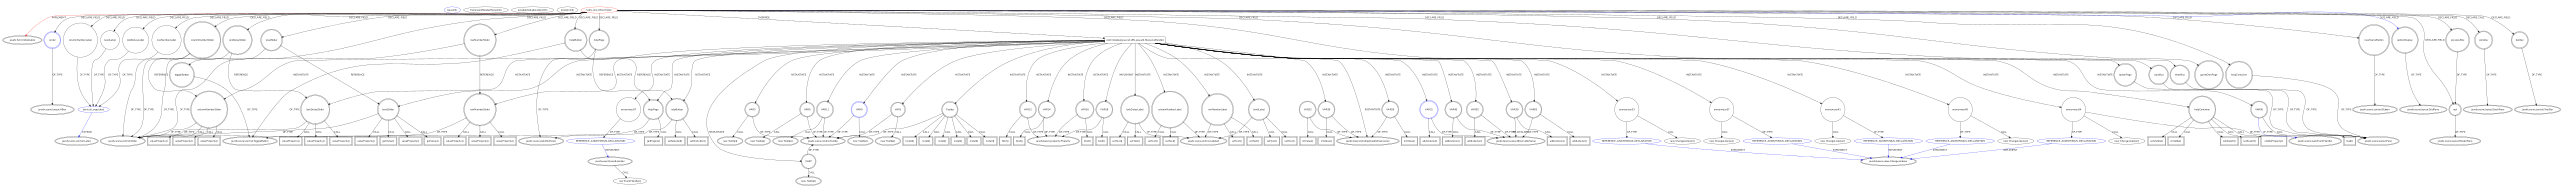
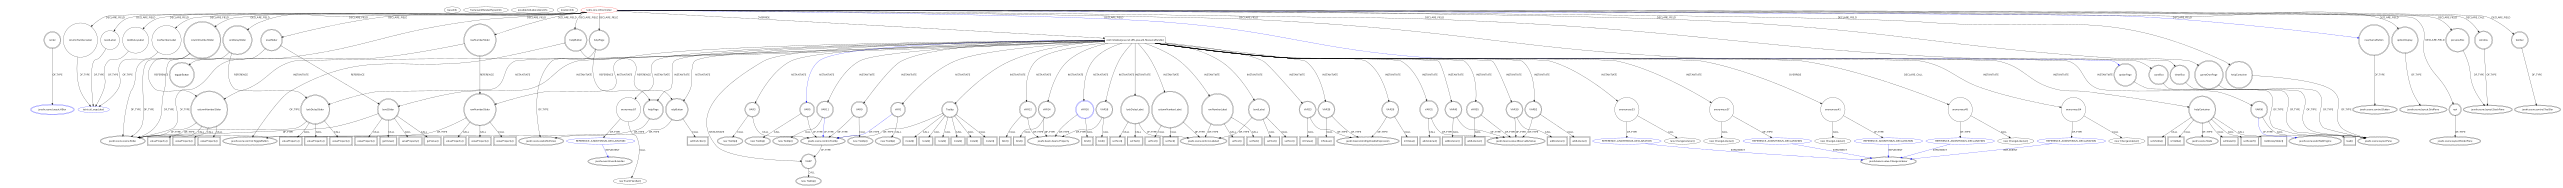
(452, 10) -> (452, 10)
(1488, 12) -> (1488, 12)
(1509, 12) -> (1509, 12)
(318, 14) -> none
(22, 40) -> none
(52, 40) -> (52, 40)
(906, 46) -> (906, 46)
(1367, 52) -> (1367, 52)
(1277, 58) -> (1250, 56)
(1127, 75) -> (1127, 75)
(1795, 75) -> (1795, 75)
(1913, 75) -> (1913, 75)
(2456, 77) -> (2471, 78)
(231, 94) -> none
(52, 110) -> (52, 110)
(859, 110) -> (859, 110)
(1085, 110) -> (1085, 110)
(1429, 110) -> (1429, 110)
(824, 126) -> (824, 126)
(2225, 128) -> (2307, 89)
(765, 132) -> (765, 132)
(868, 132) -> (868, 132)
(1521, 132) -> (1521, 132)
(77, 141) -> none
(123, 141) -> (123, 141)
(654, 141) -> none
(675, 141) -> none
(1053, 141) -> (1053, 141)
none -> (2202, 141)
(2274, 141) -> (2274, 141)
(2315, 141) -> (2315, 141)
(808, 150) -> (819, 151)
(620, 171) -> (639, 148)
